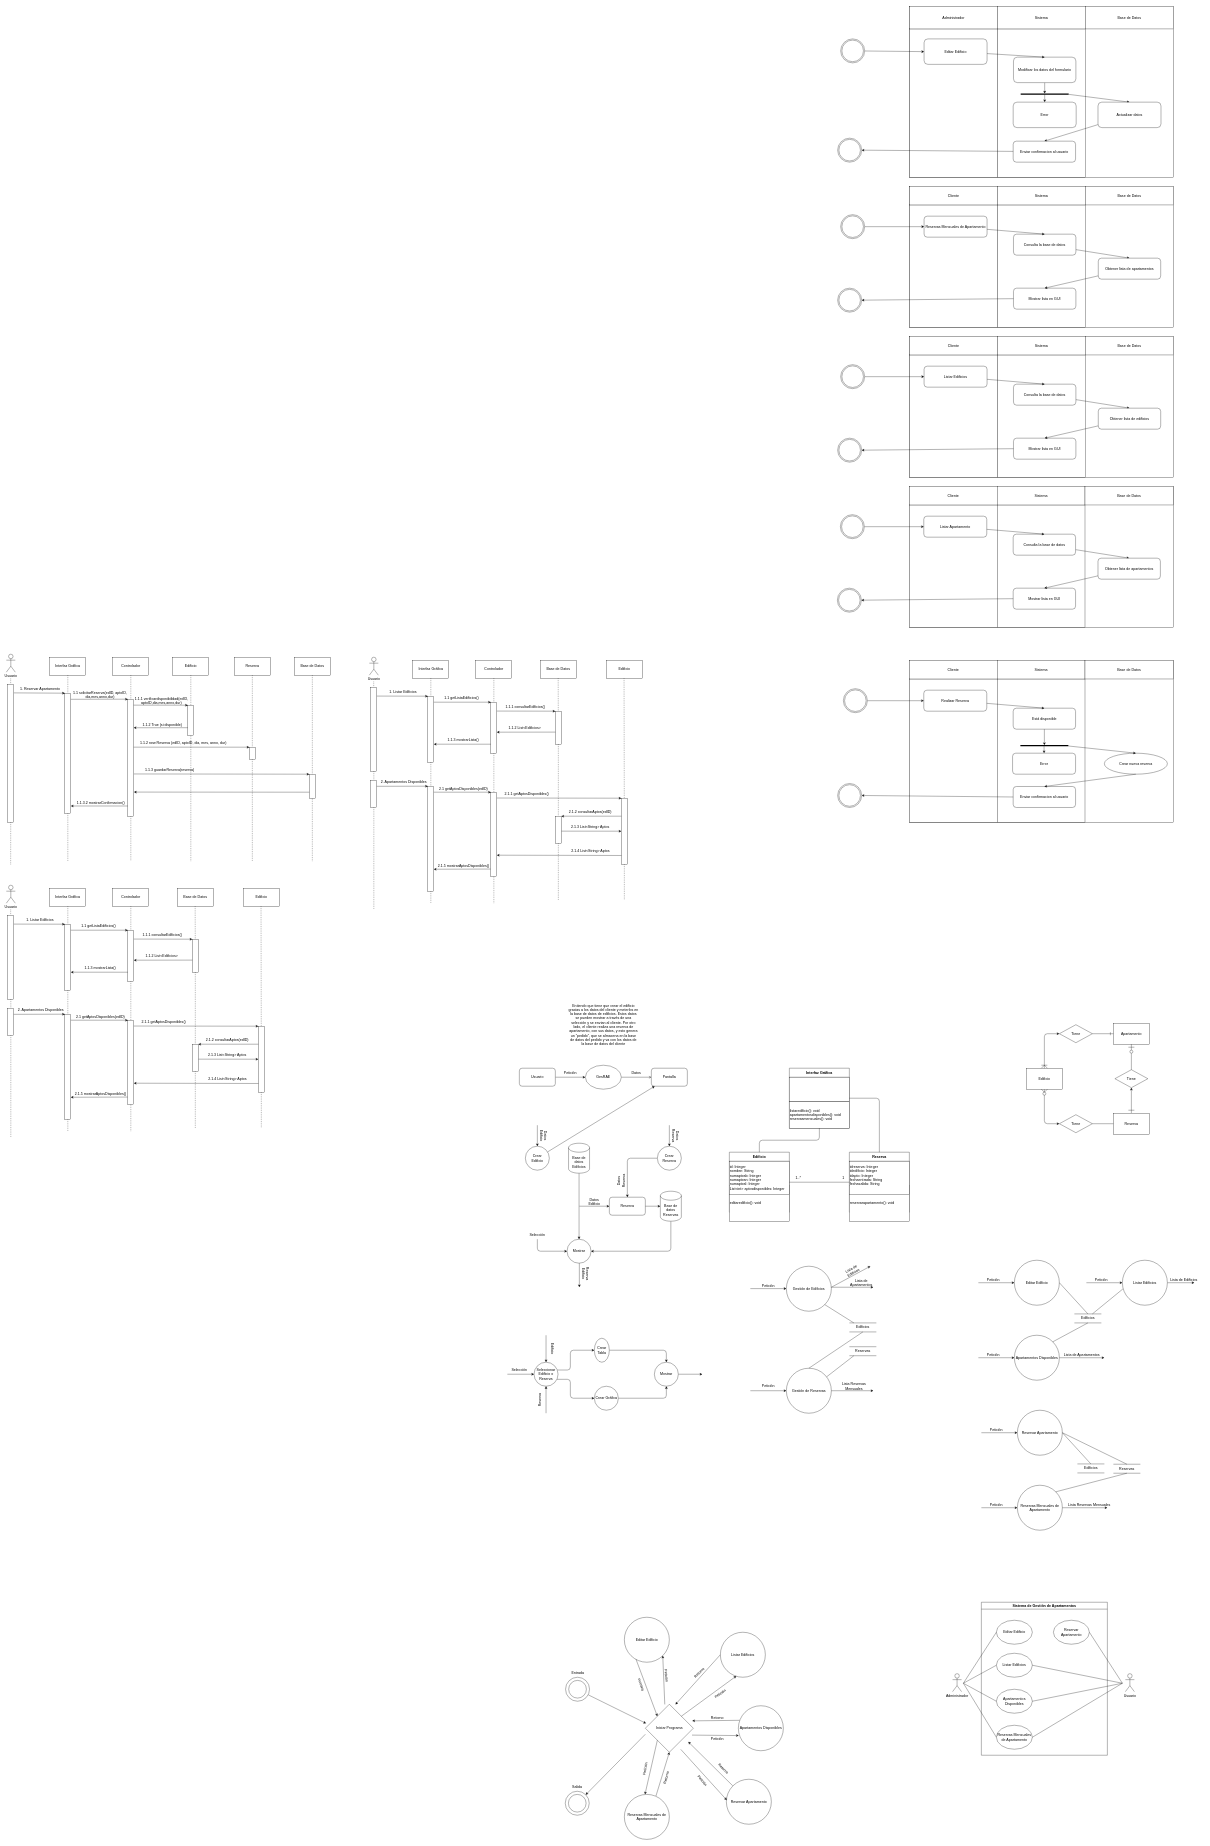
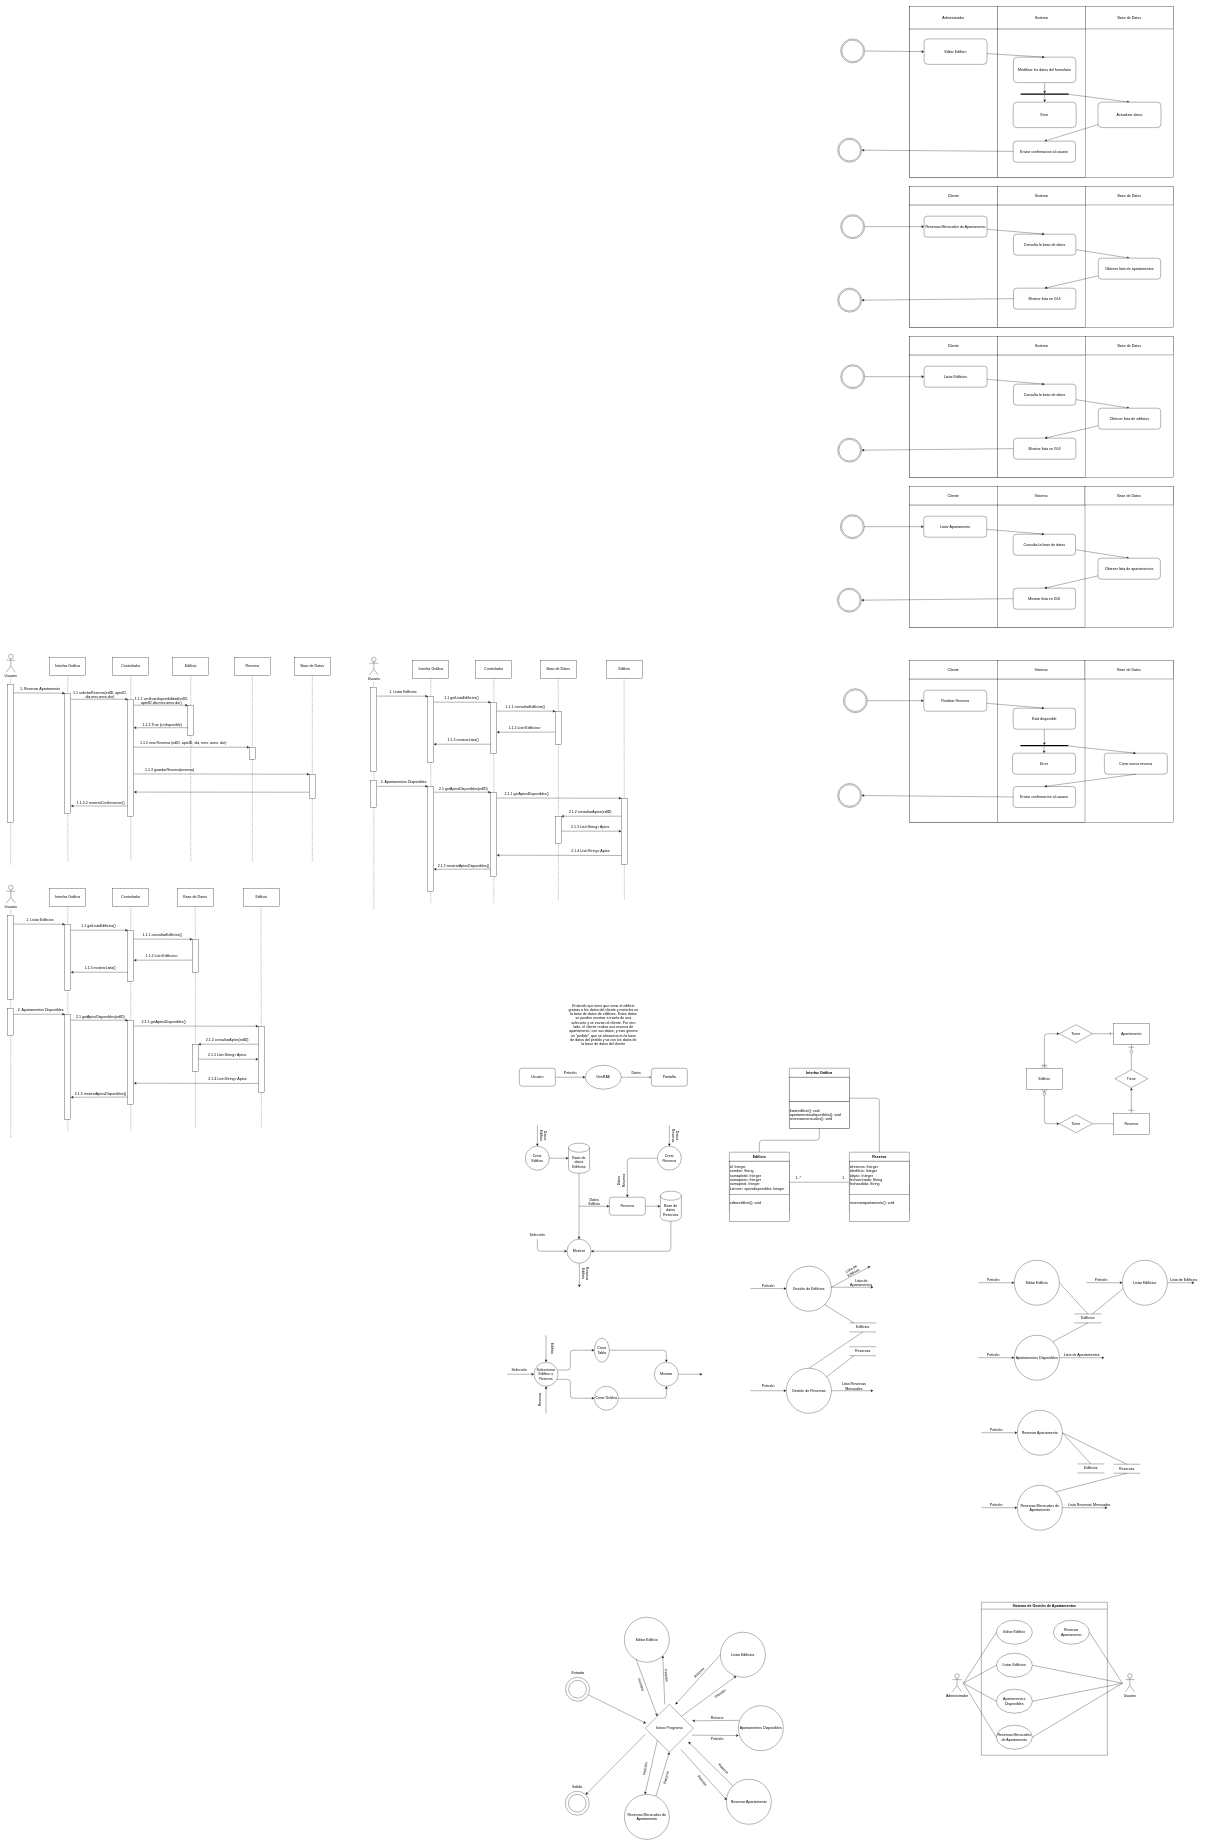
(1136, 764) -> (1136, 764)
(651, 1088) -> (565, 1158)
